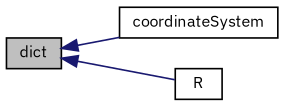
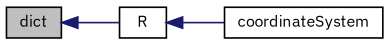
(99, 41) -> (203, 23)
